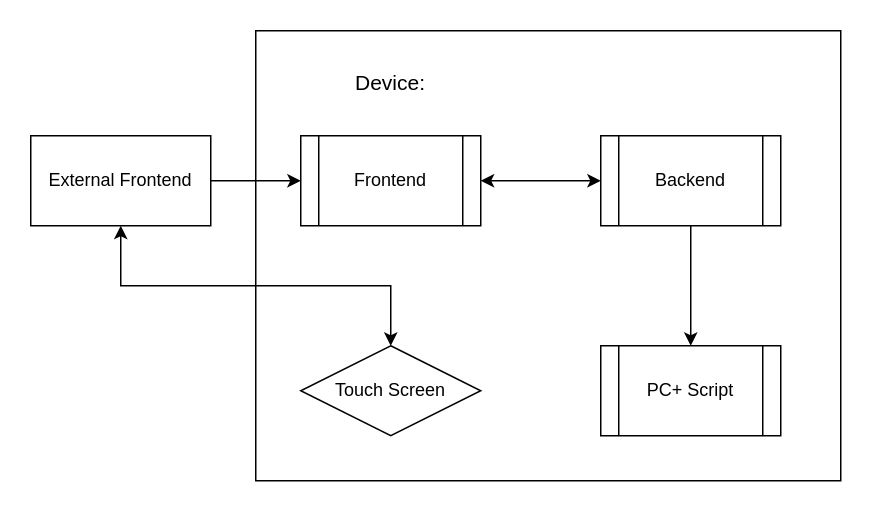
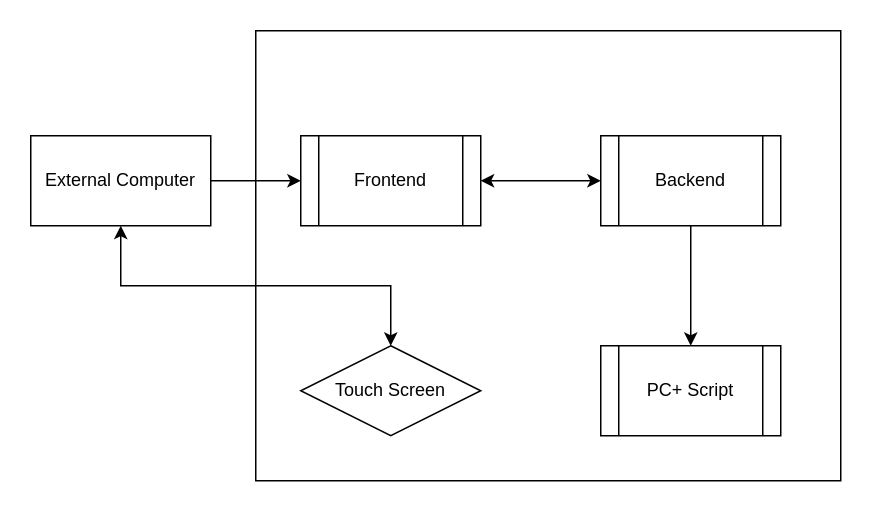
(391, 83) -> none
(121, 181) -> (121, 181)
